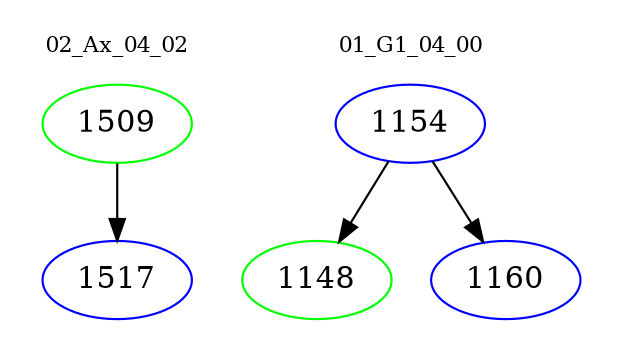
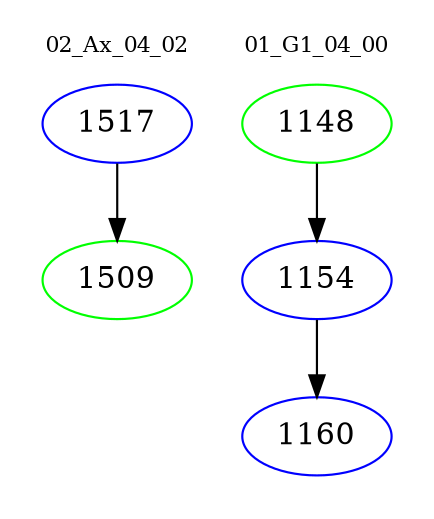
(117, 191) -> (117, 191)
(370, 192) -> (317, 191)
